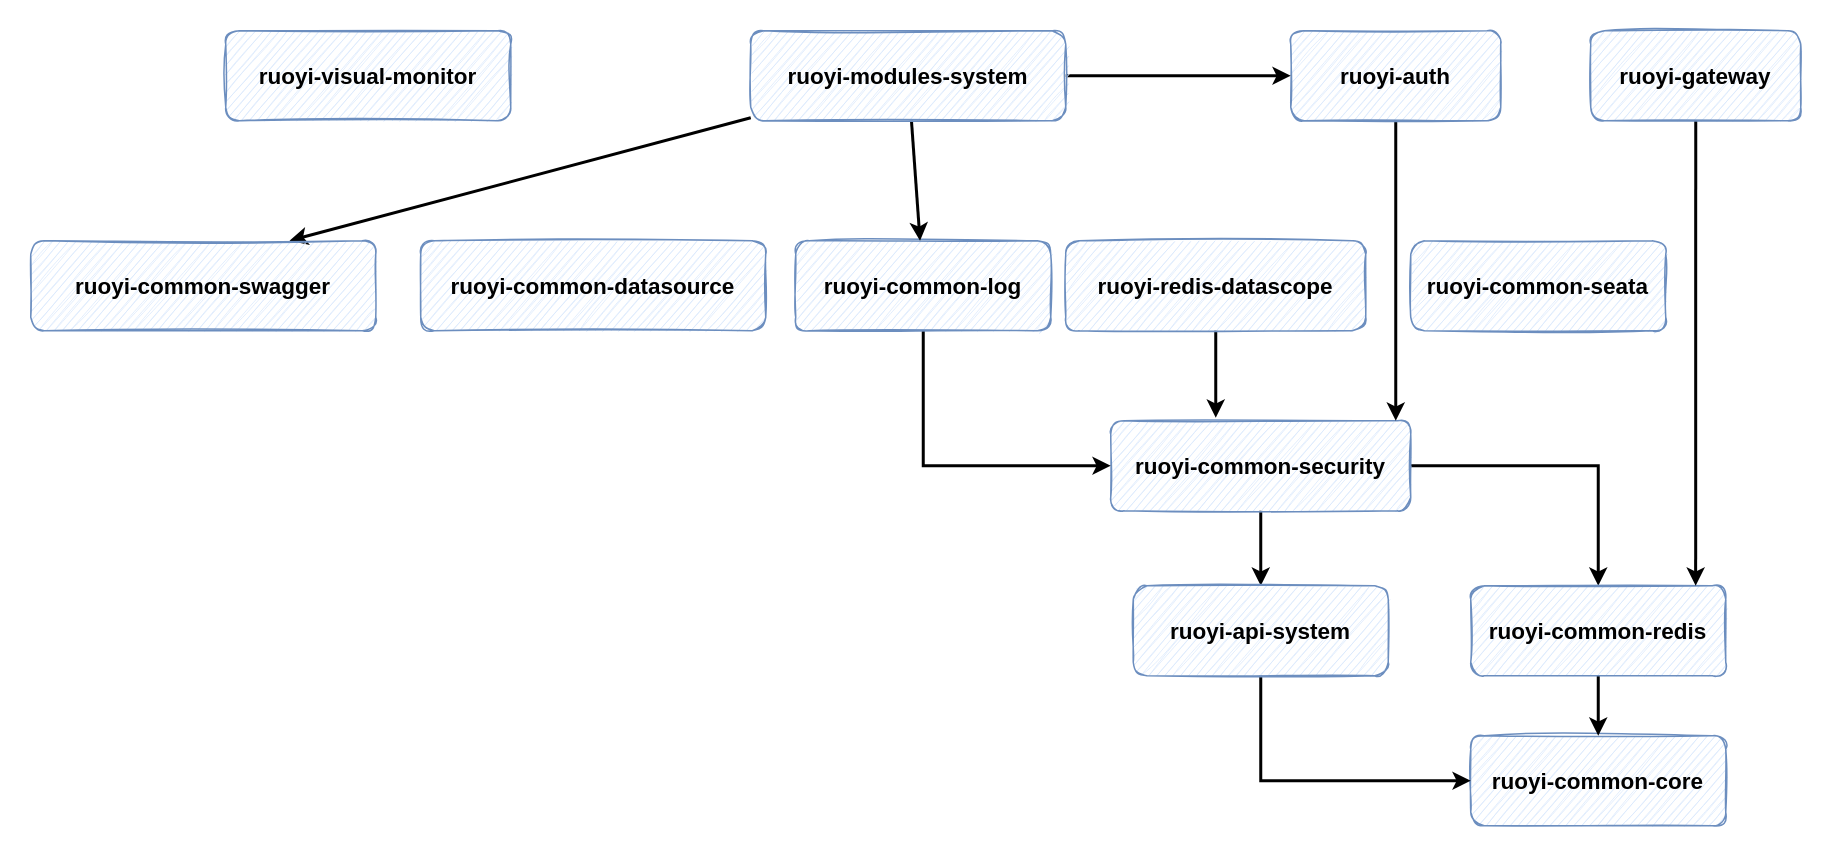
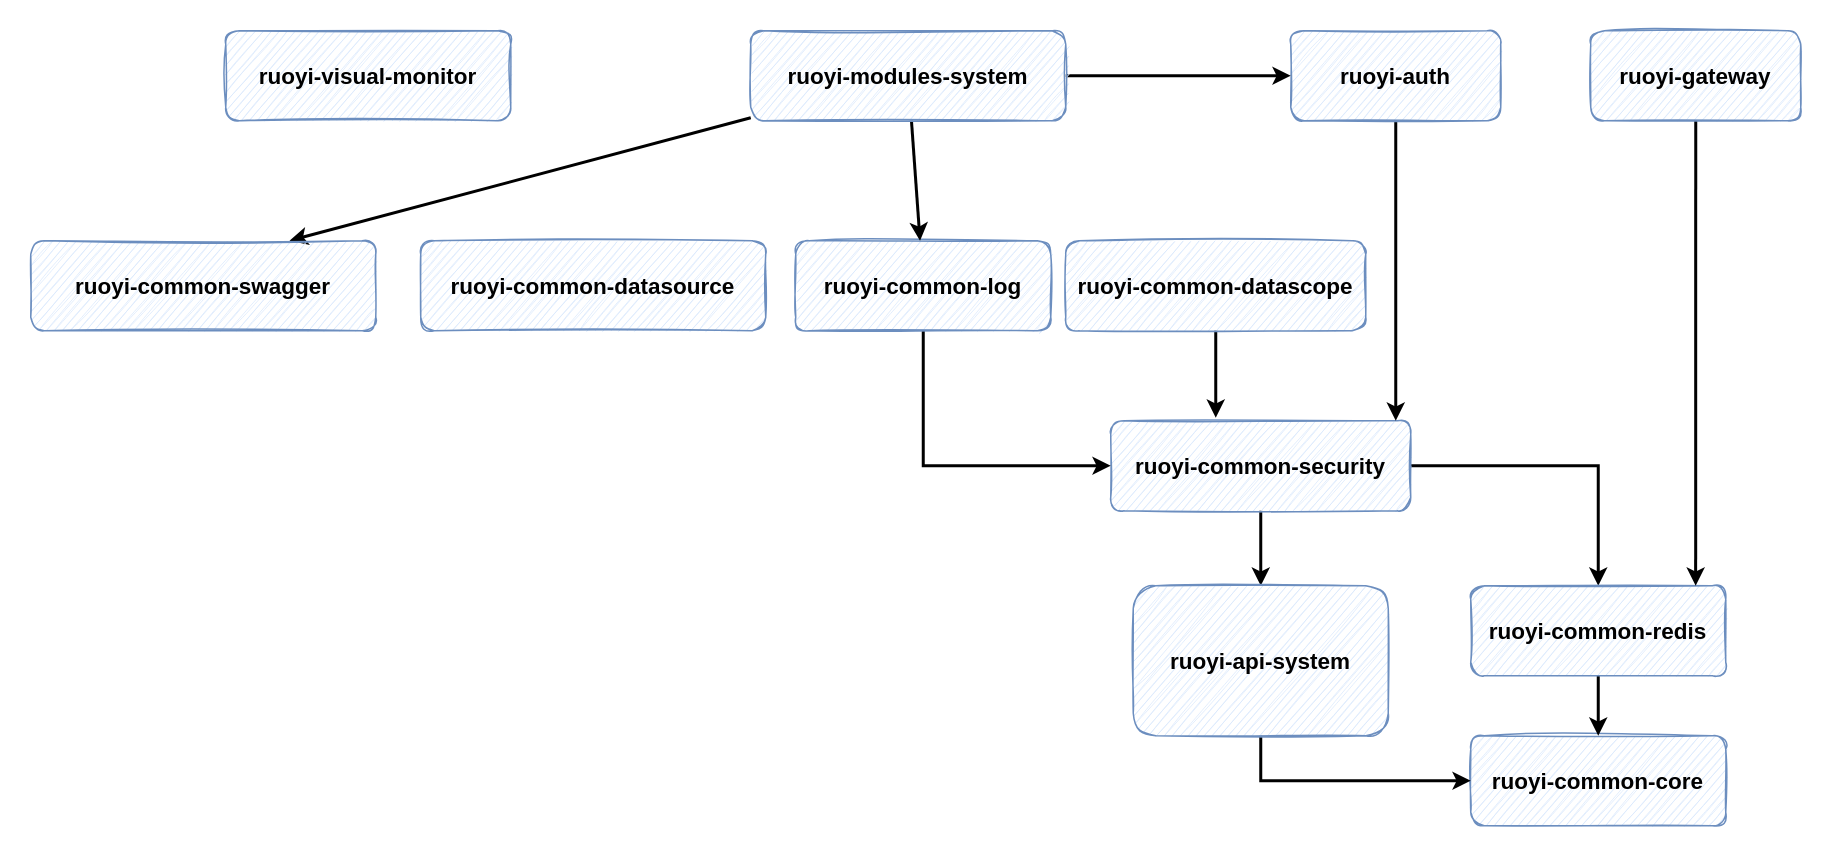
(1216, 286) -> (1216, 286)
(1538, 286) -> none
(1261, 631) -> (1261, 661)
